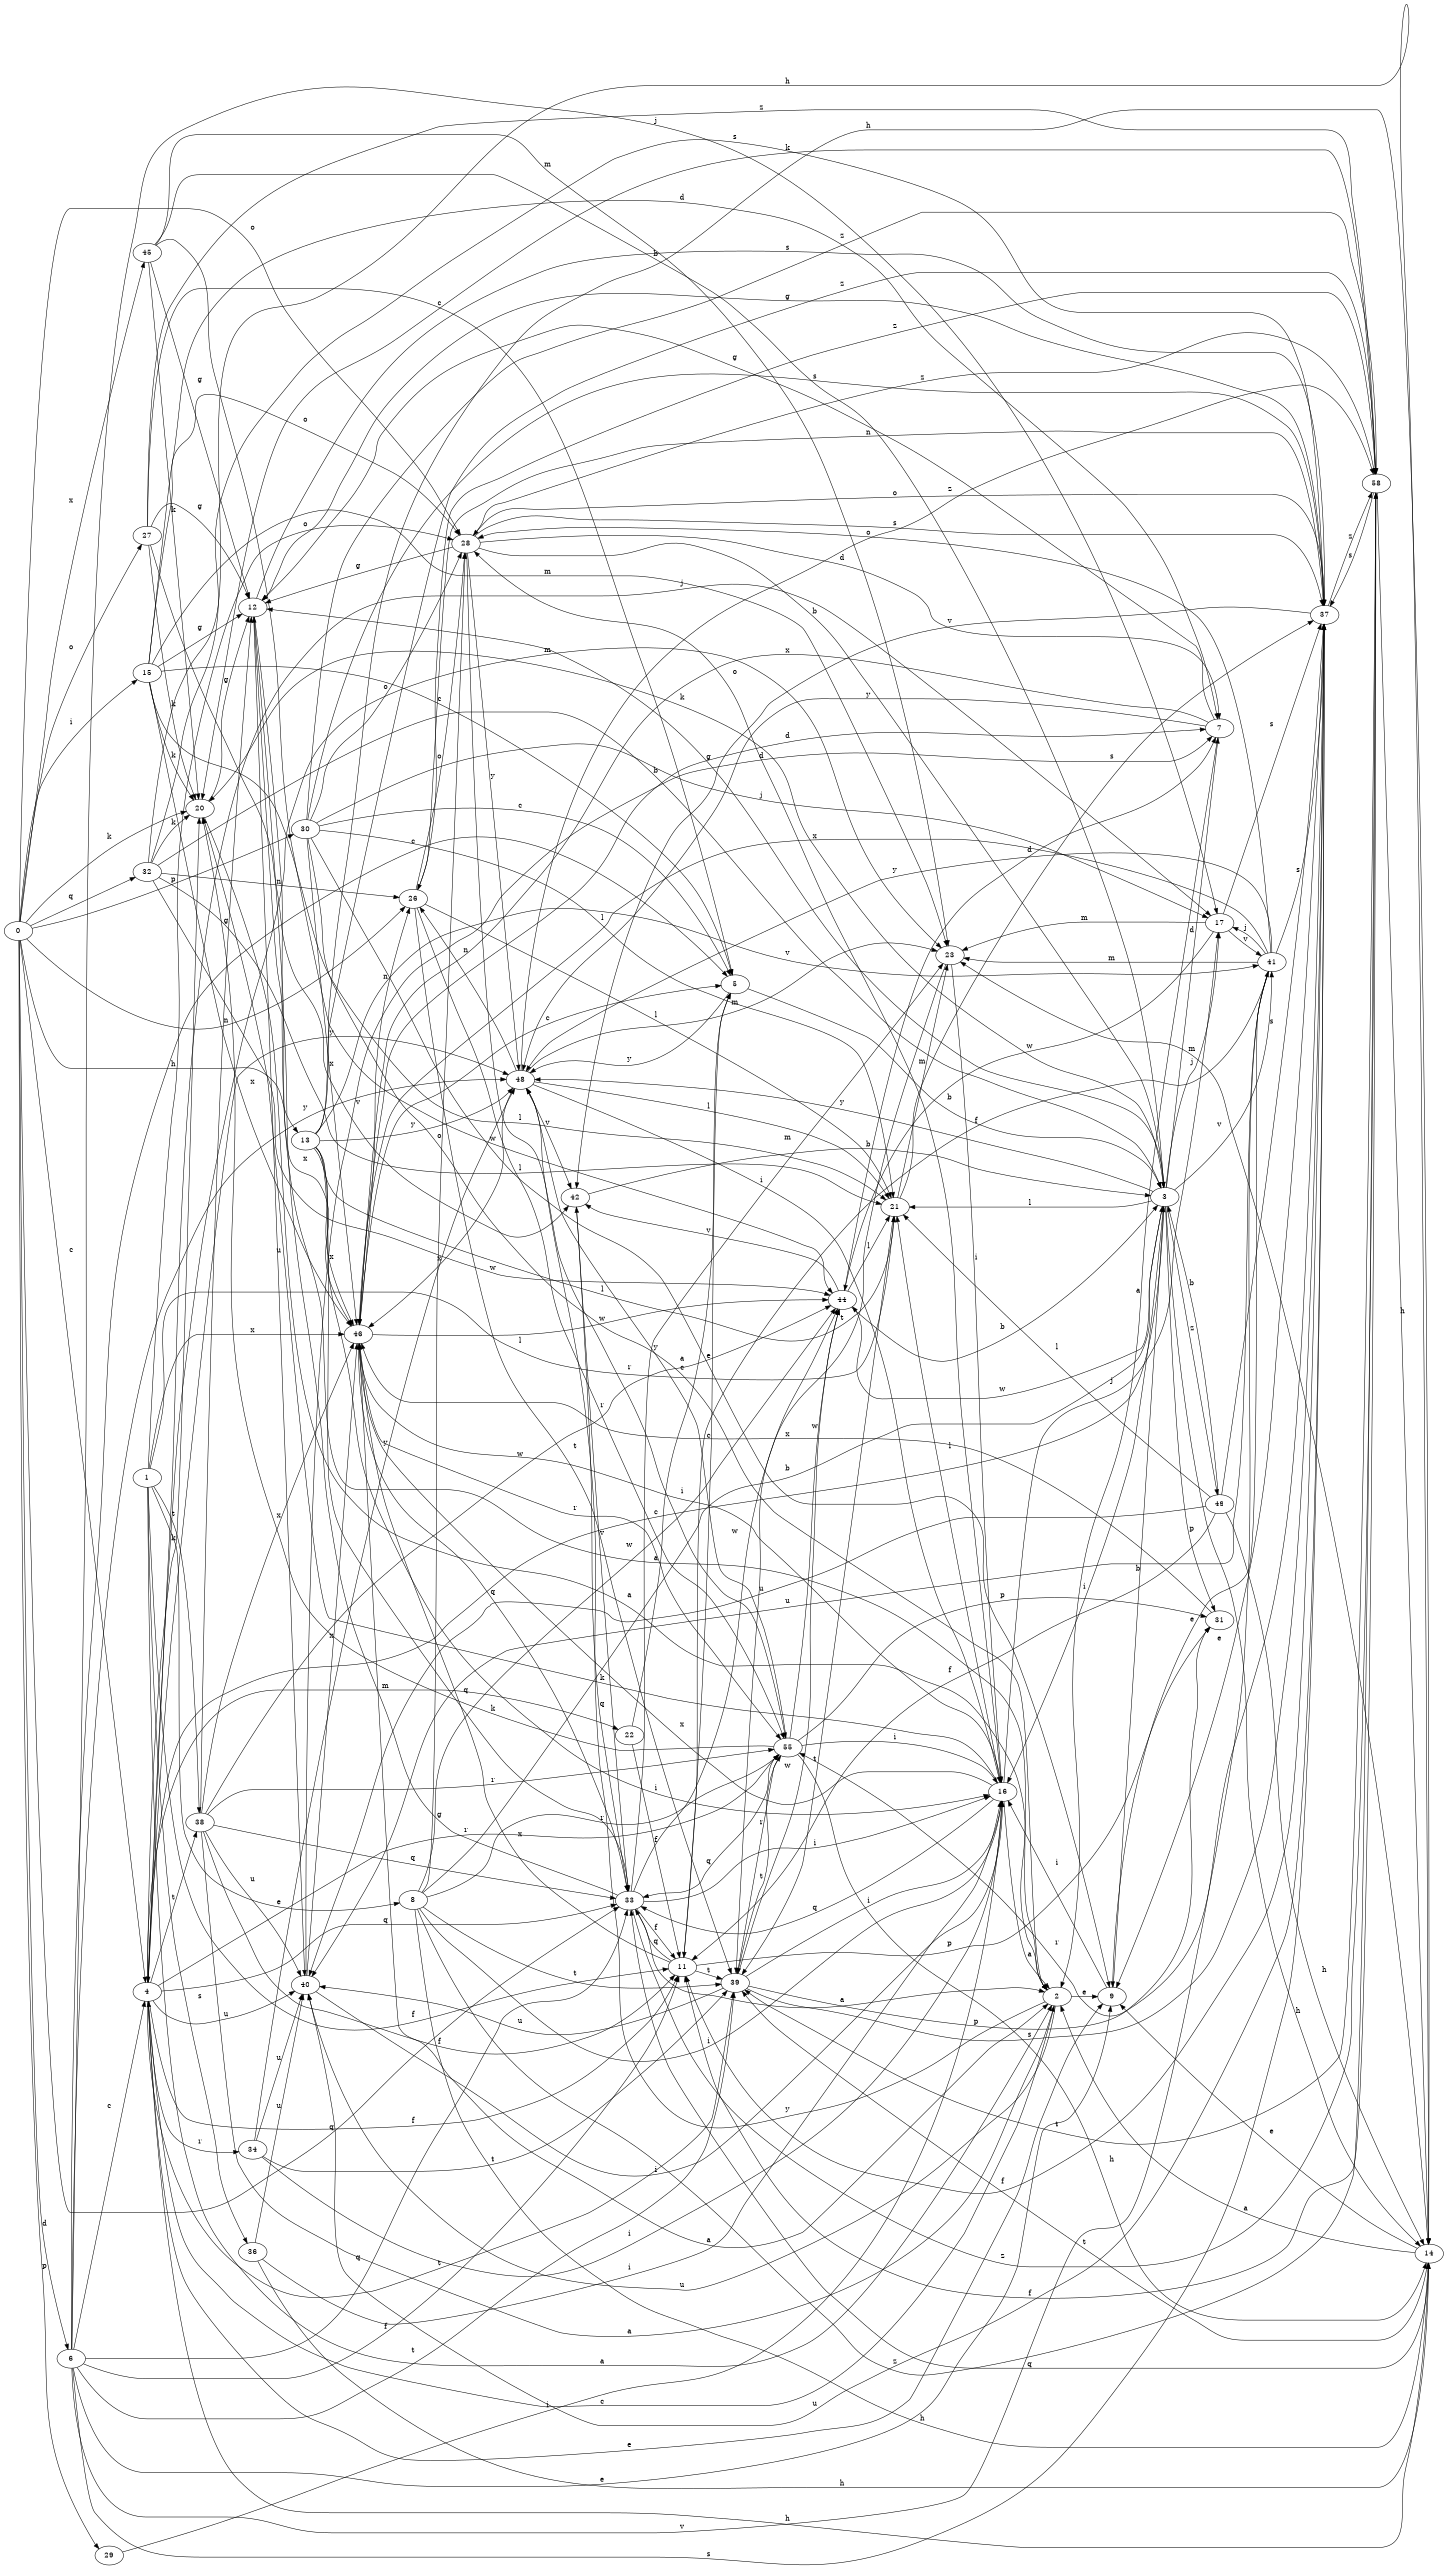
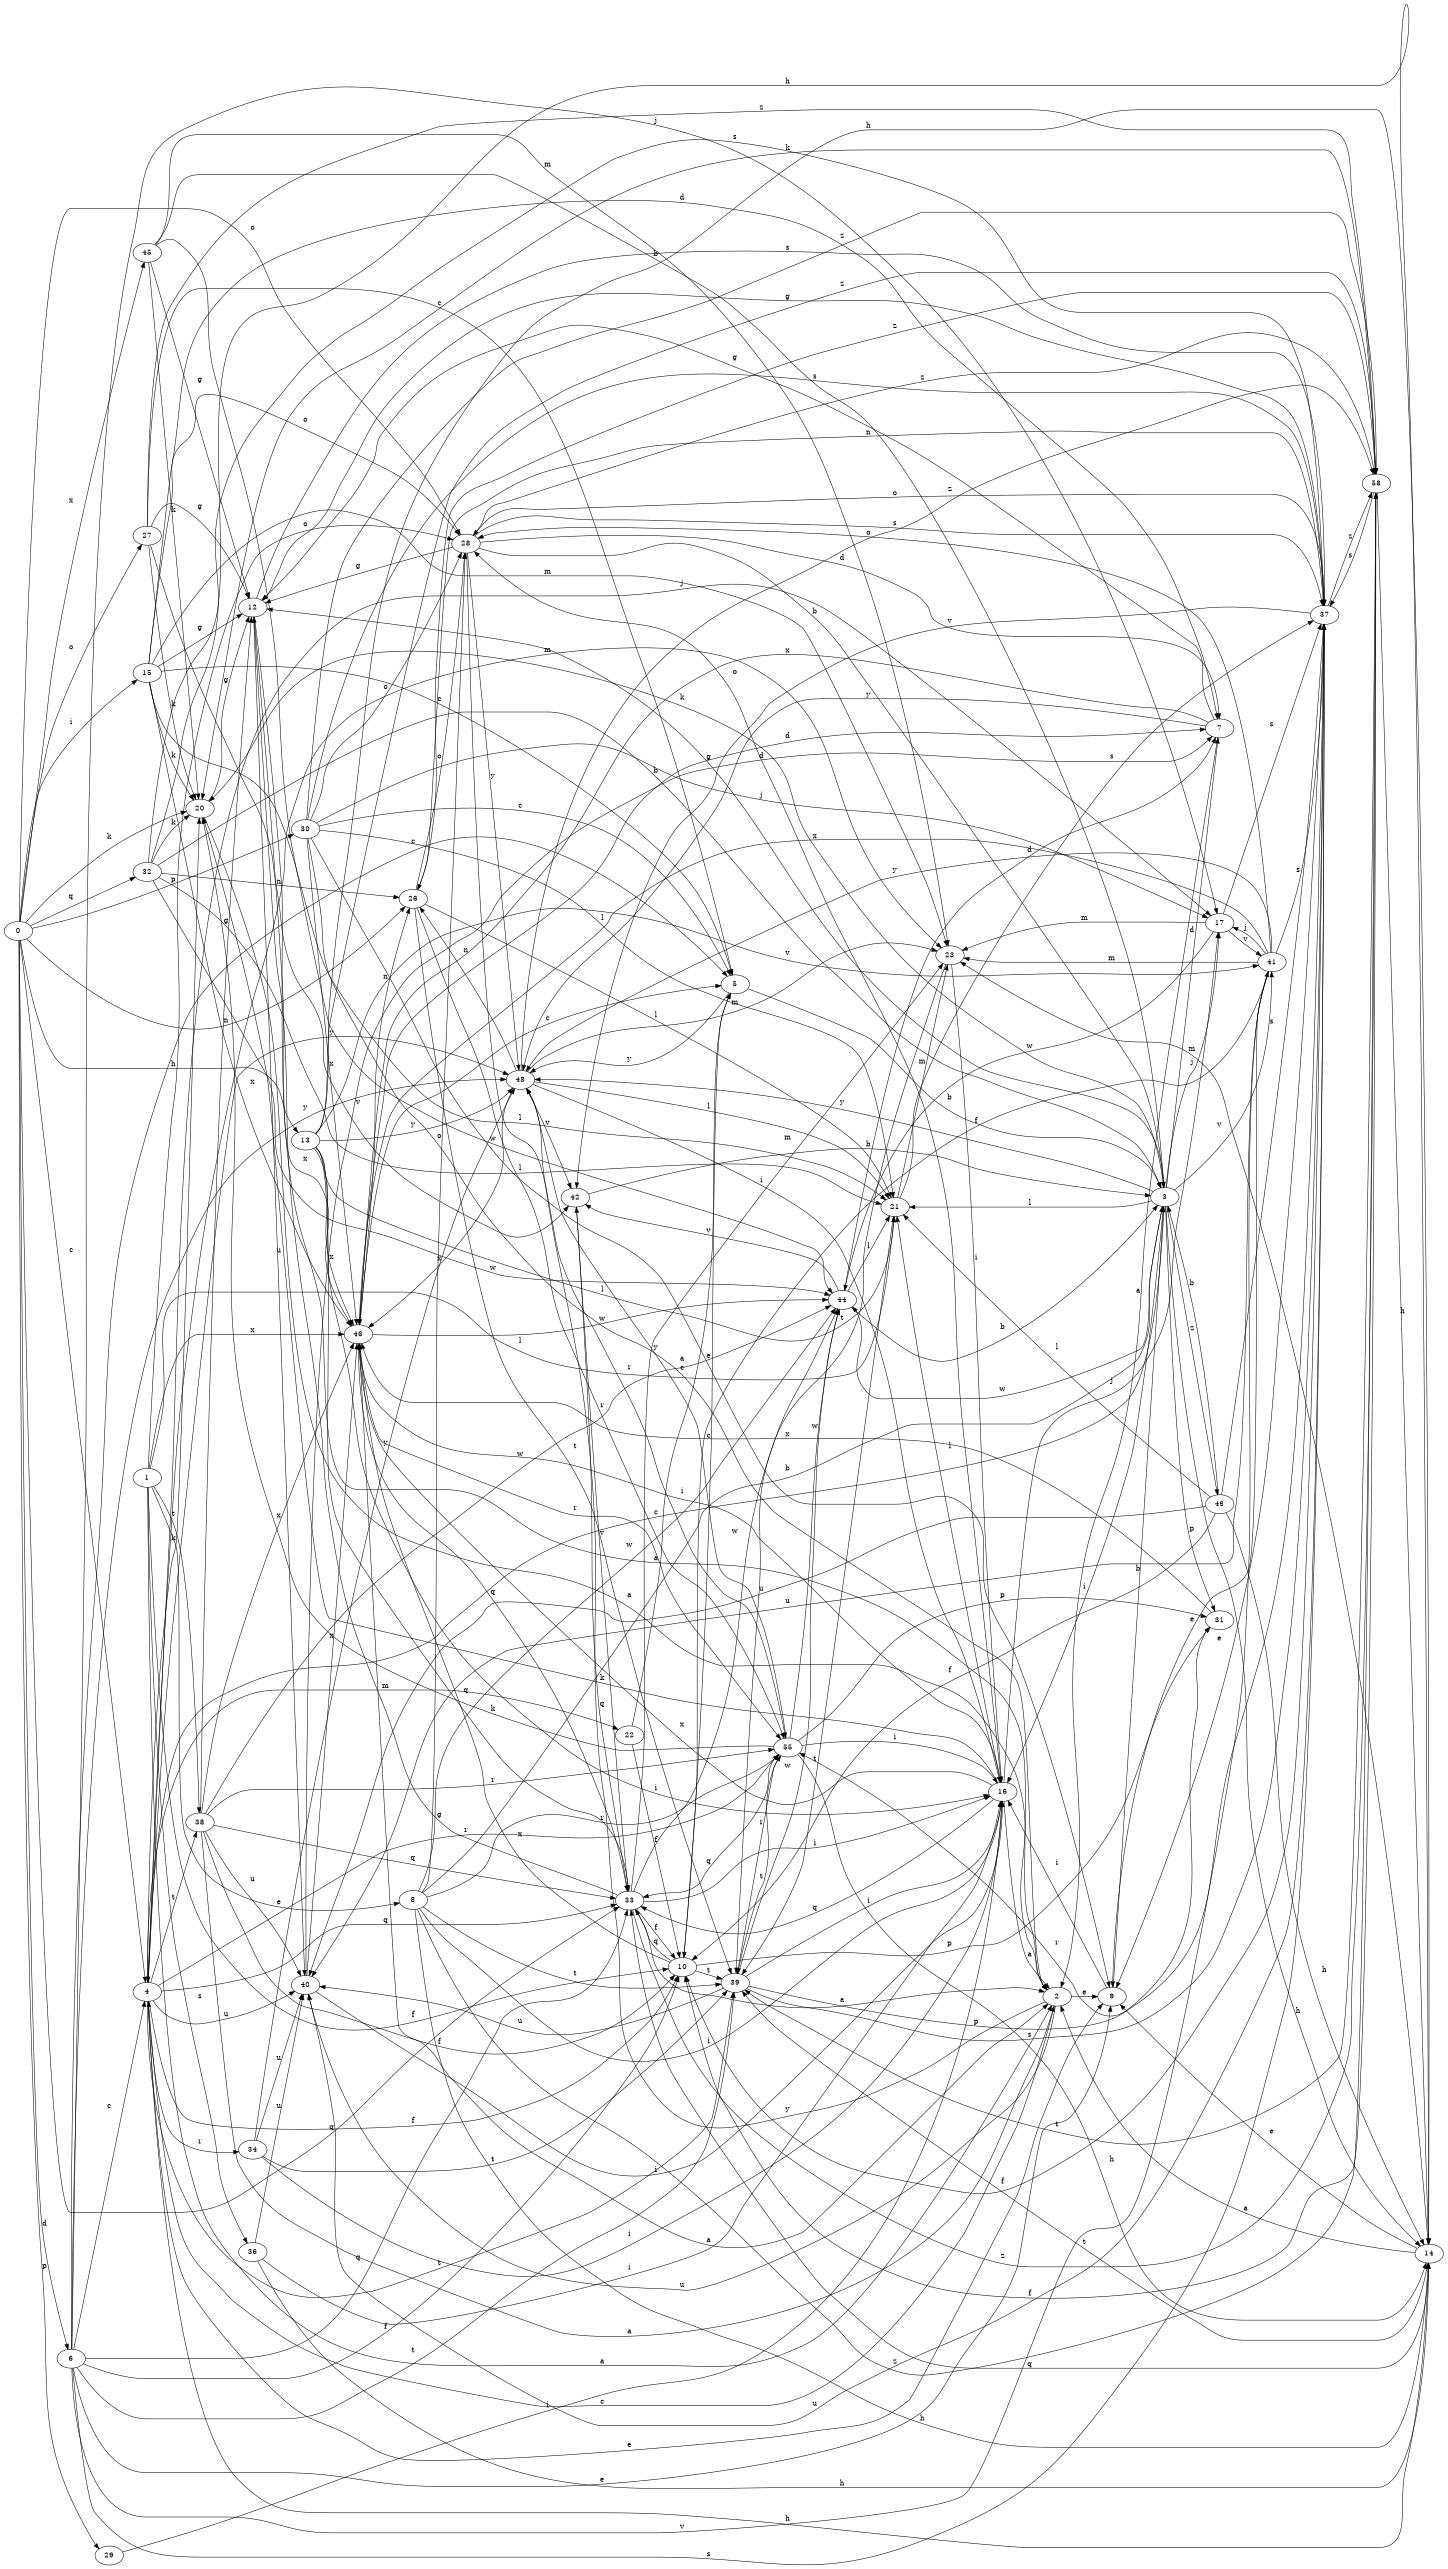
(682, 1967) -> (682, 1967)
